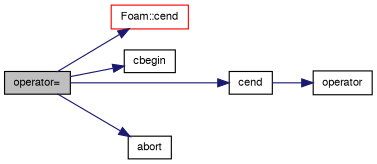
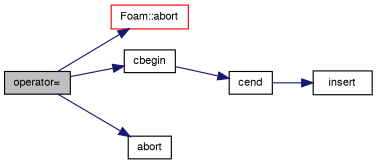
(150, 17) -> (150, 17)
(144, 83) -> (197, 71)
(343, 83) -> (343, 83)
